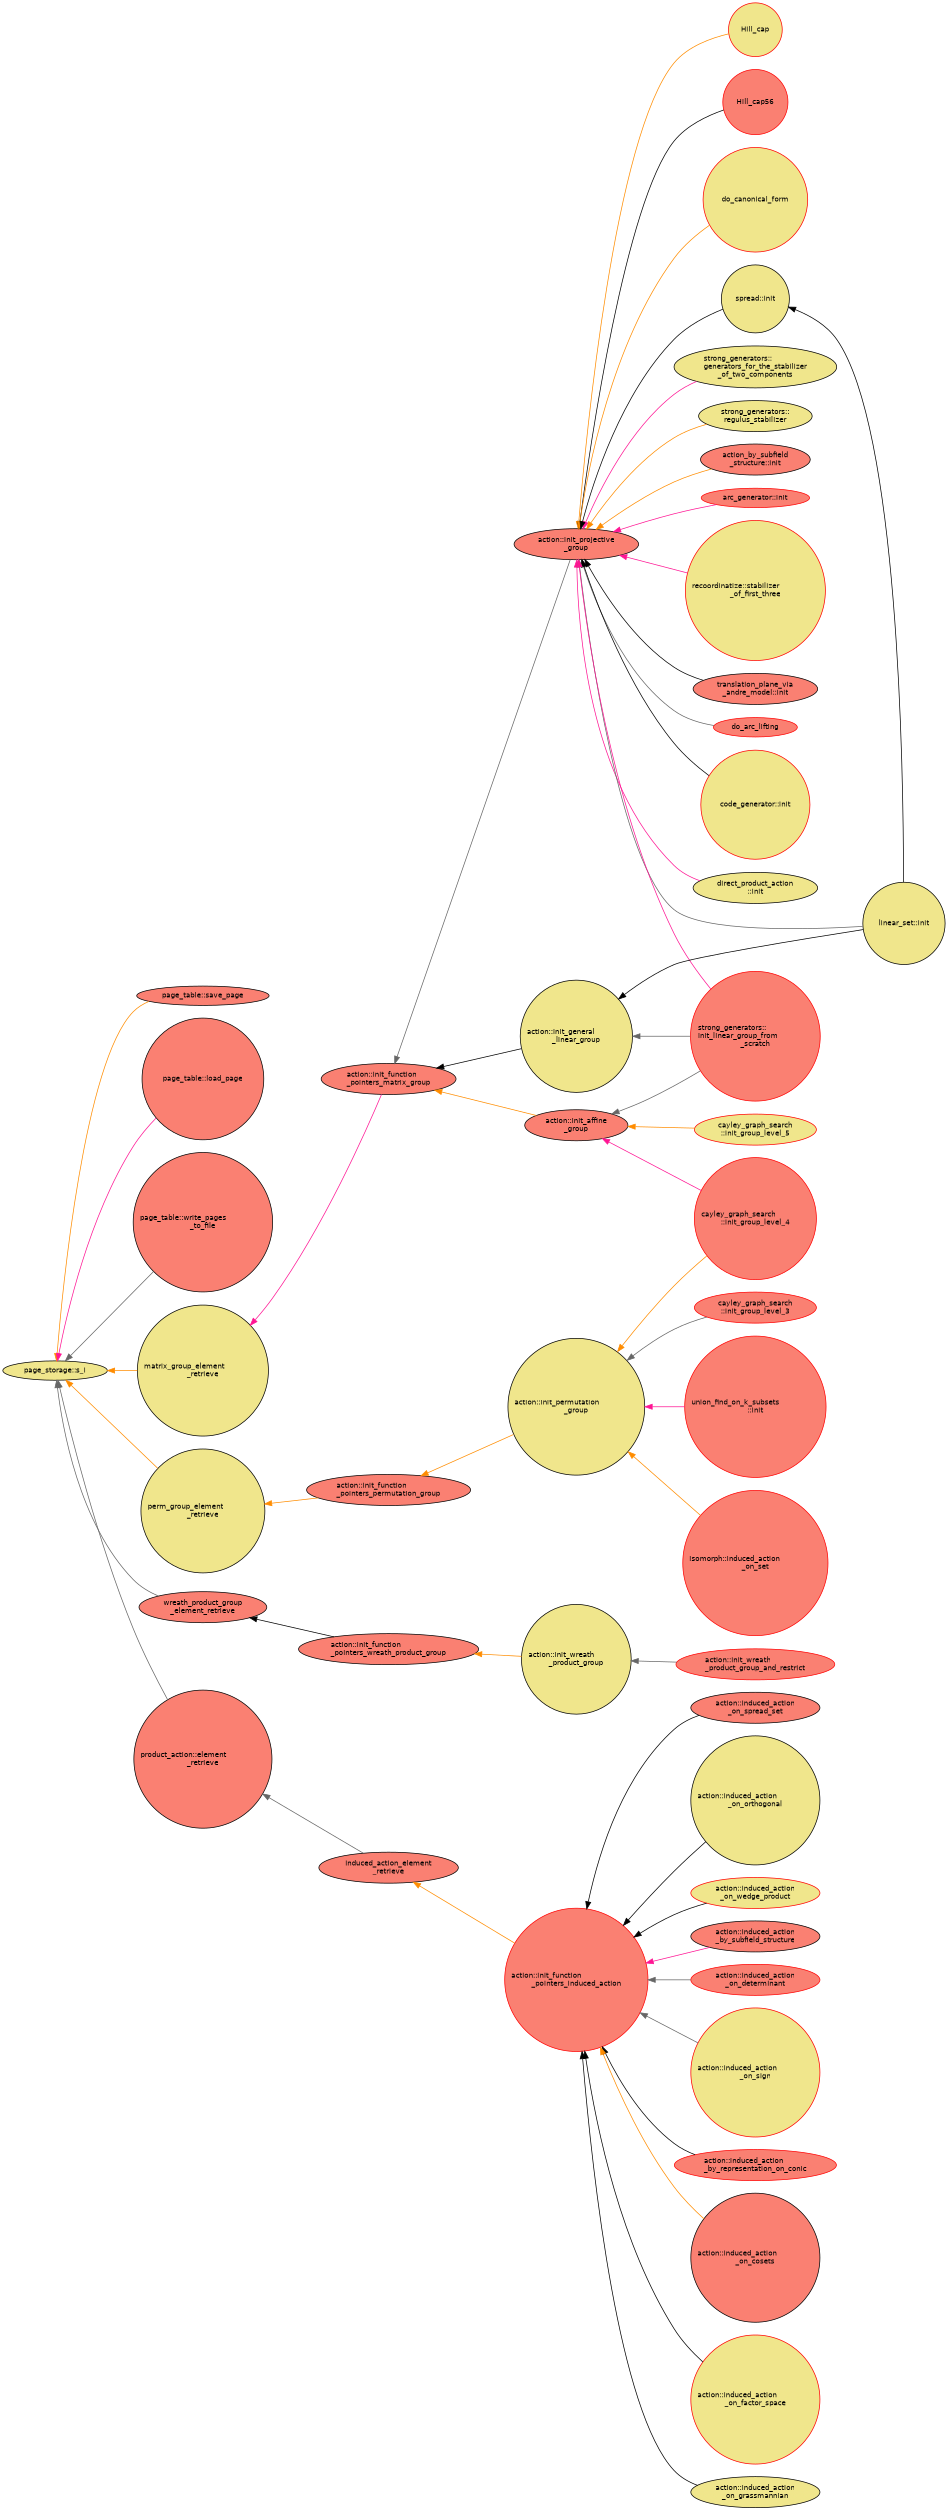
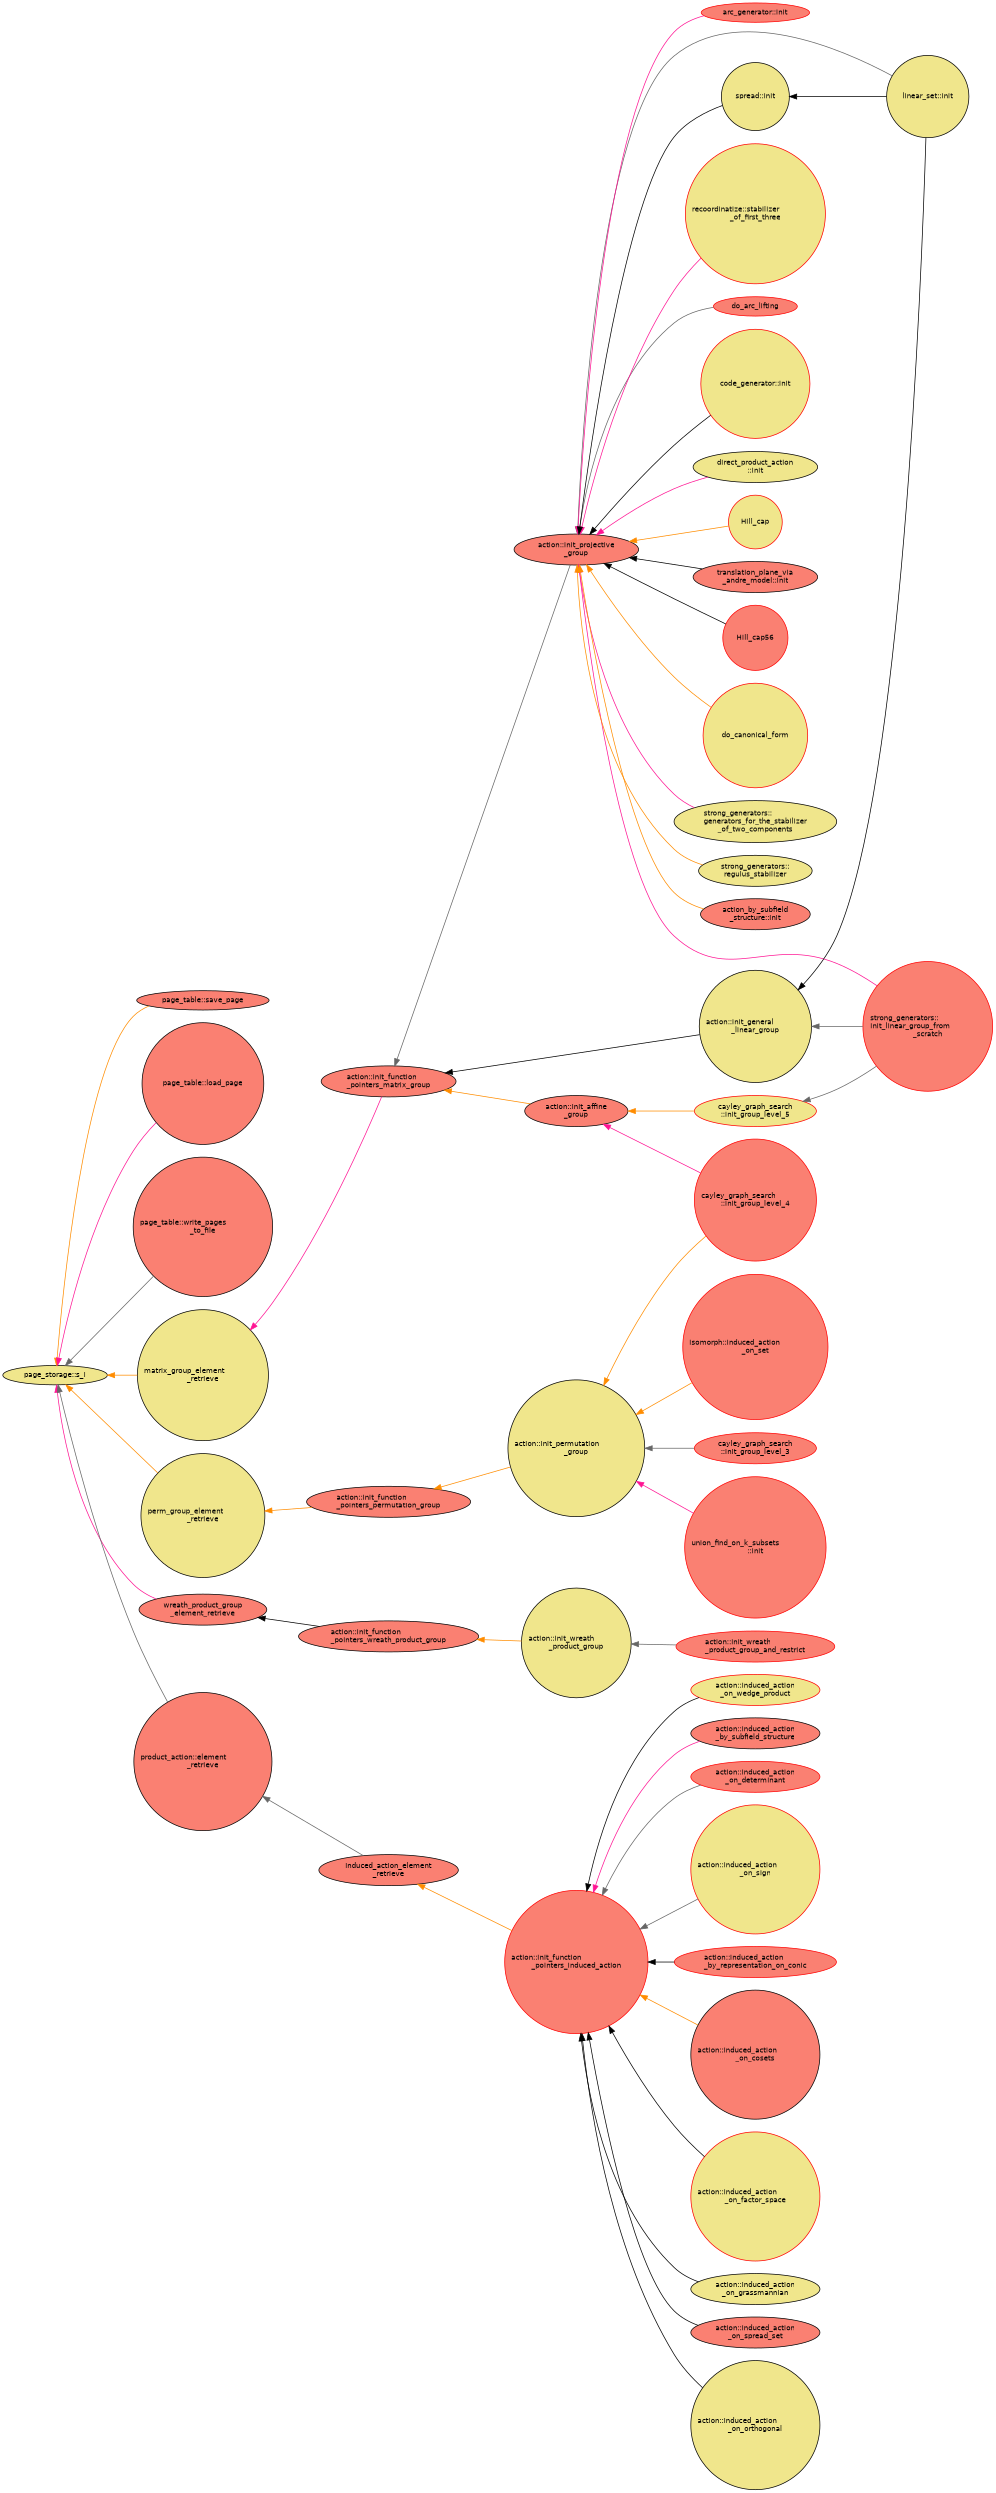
(661, 1093) -> (844, 1086)
(82, 1492) -> (85, 1507)
